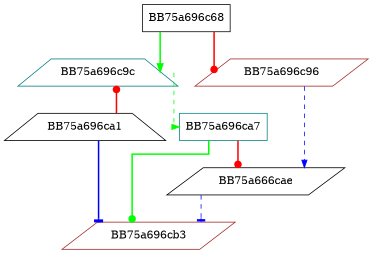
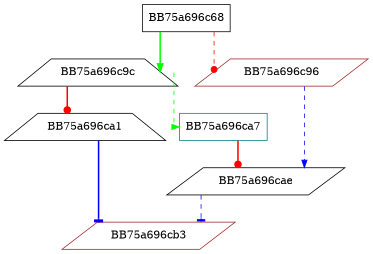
(214, 49) -> (214, 49)
(98, 73) -> (98, 73)
(116, 103) -> (67, 97)
(146, 154) -> none
(256, 181) -> (256, 181)
